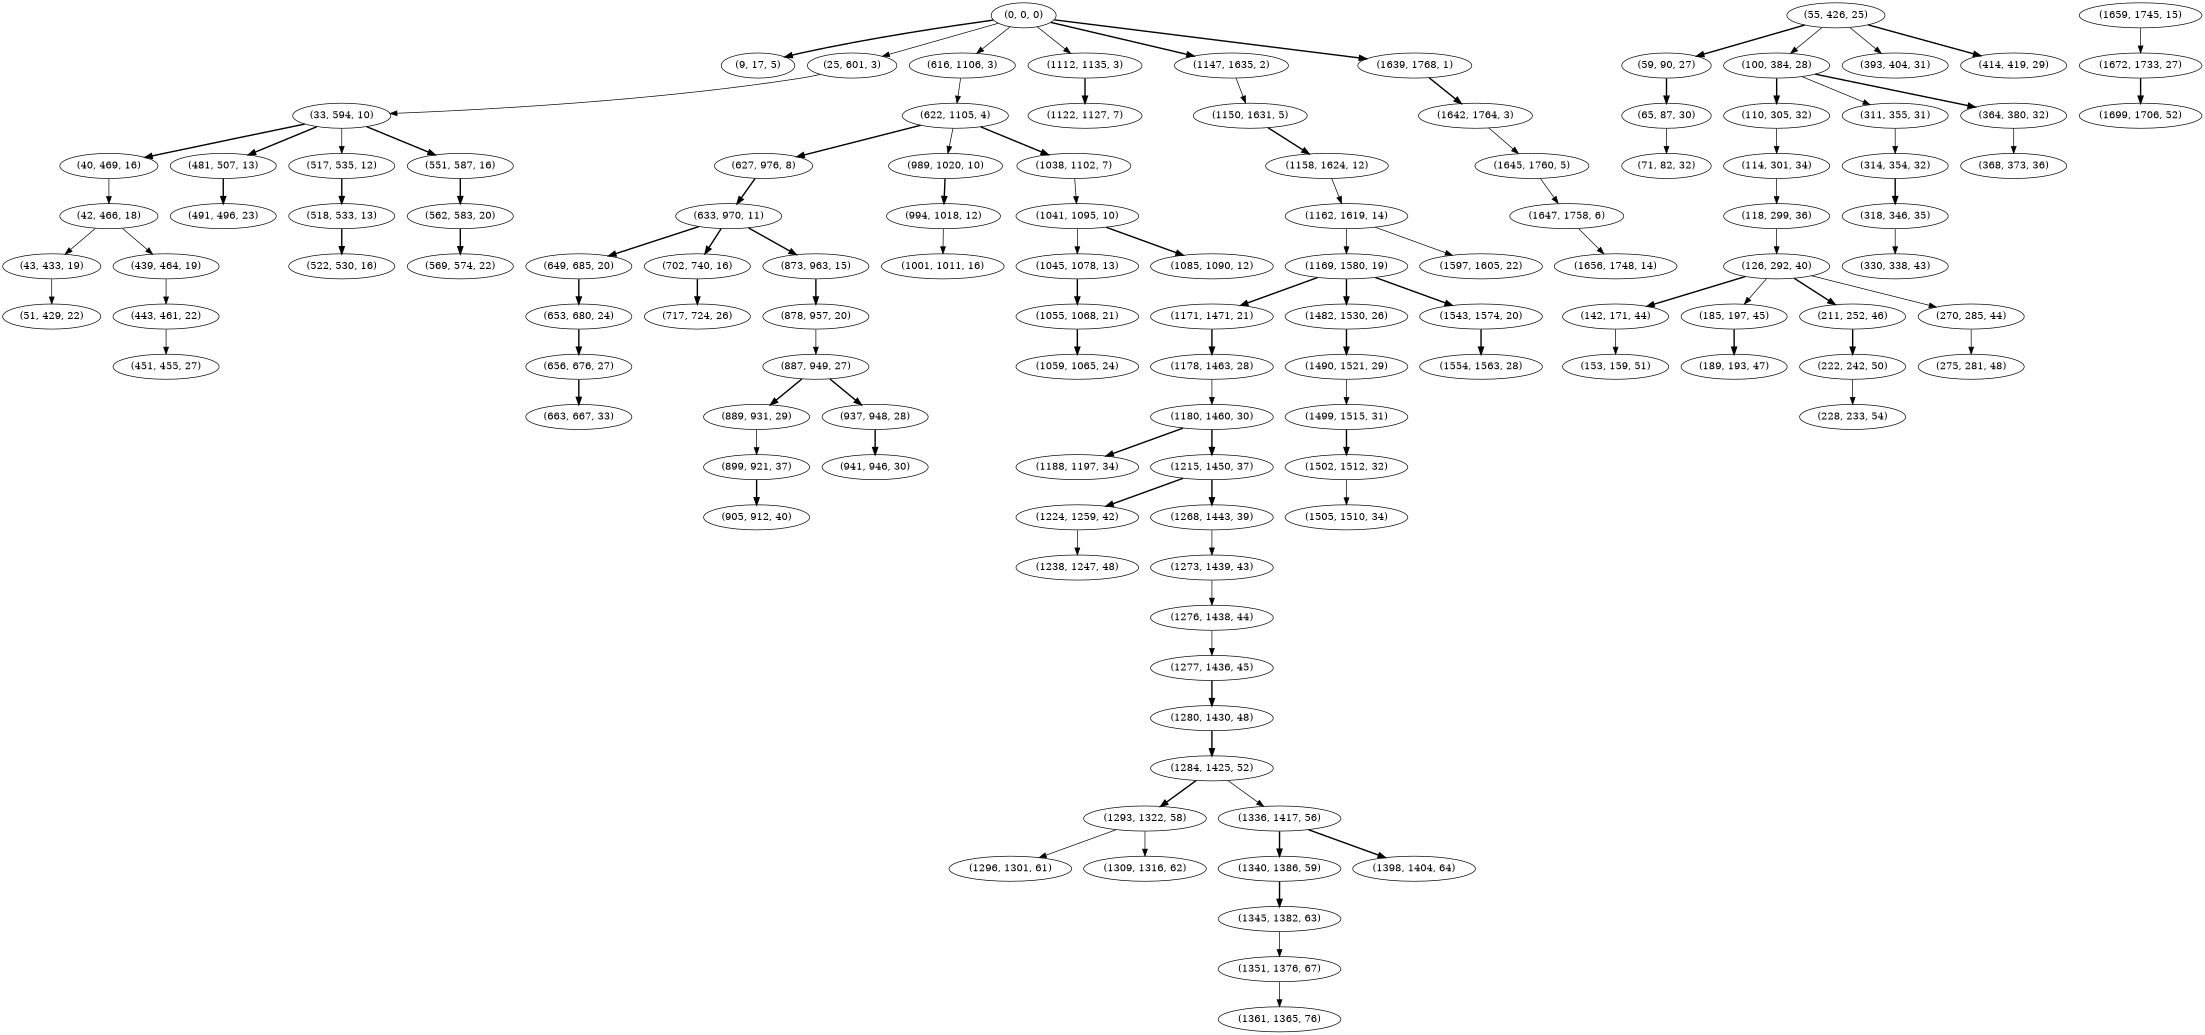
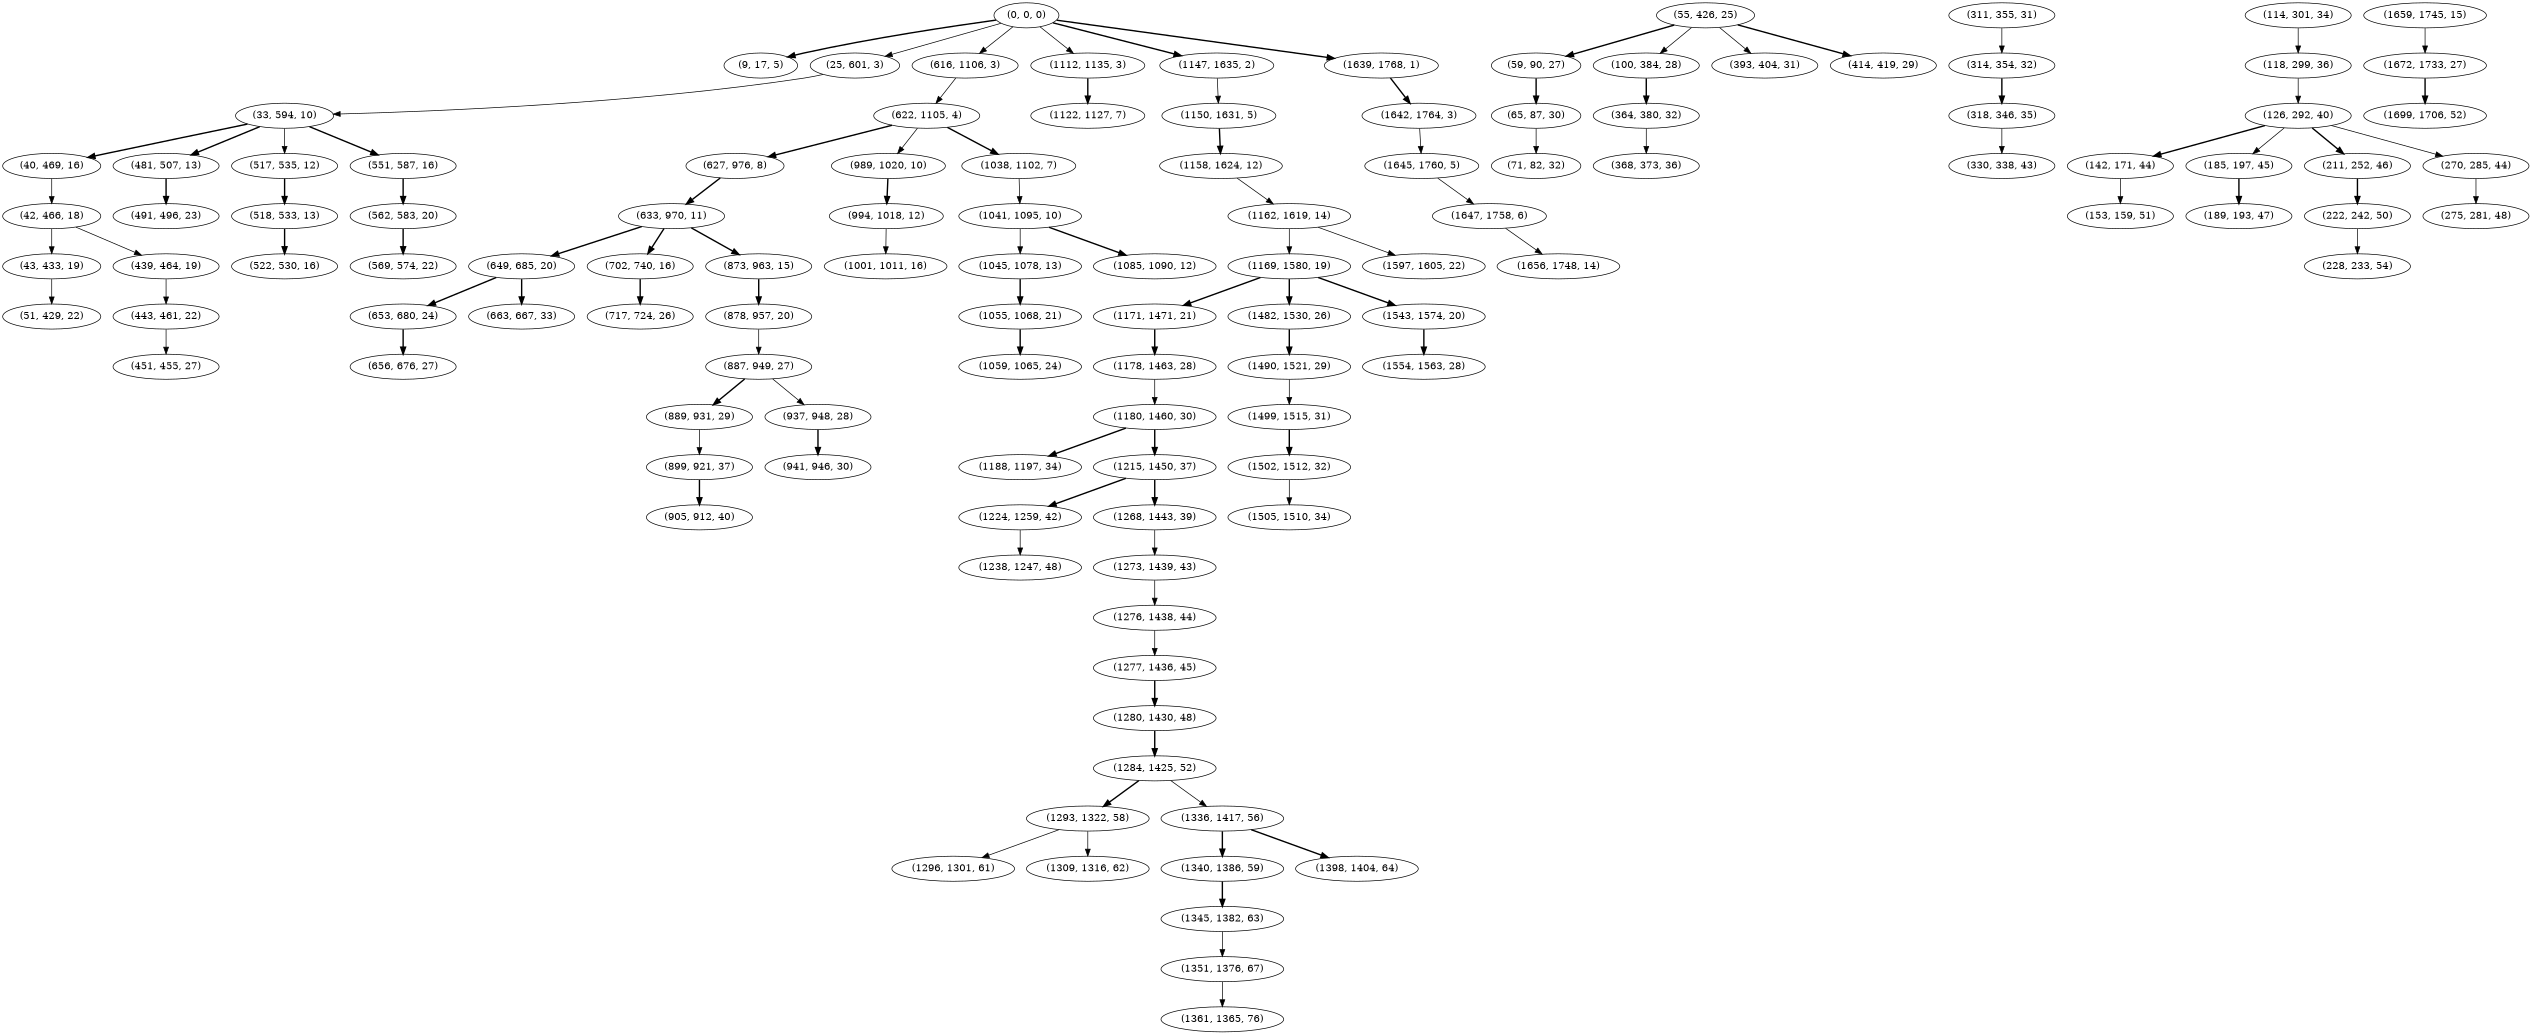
(1833, 89) -> none
(1777, 116) -> none
(579, 388) -> (522, 288)
(843, 390) -> (786, 390)
